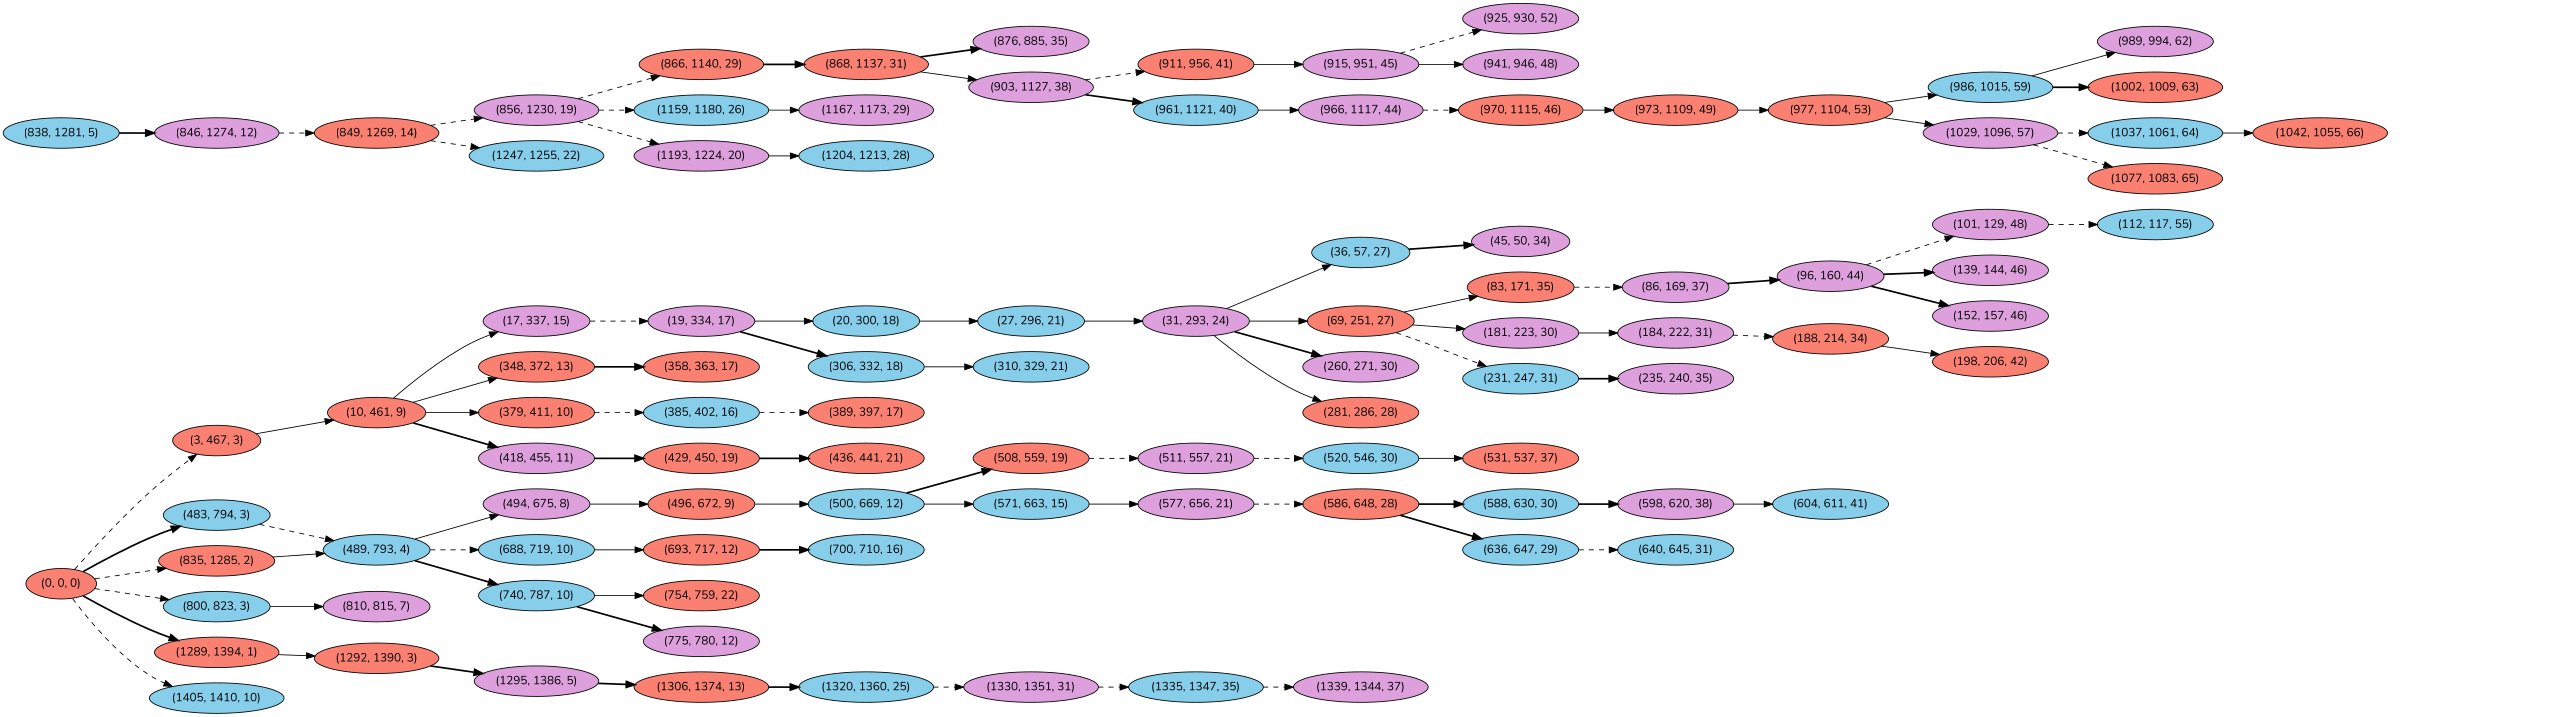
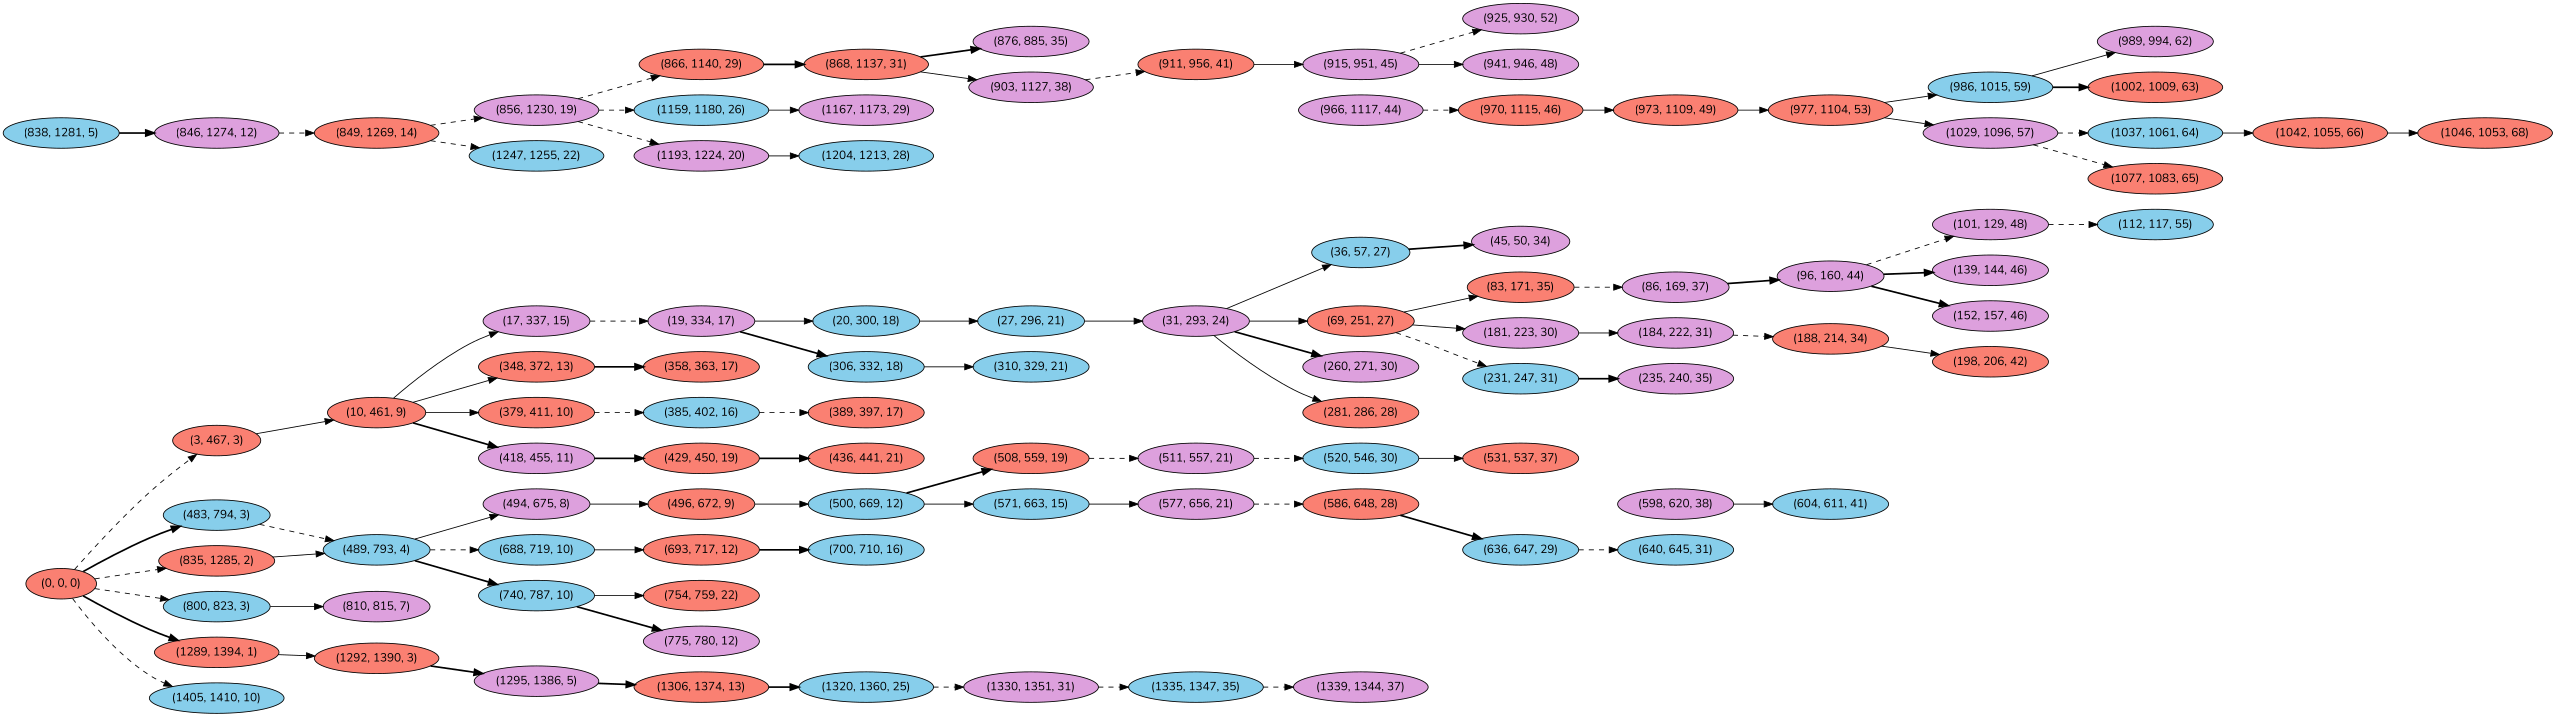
(1196, 110) -> none
none -> (2485, 133)
(1521, 504) -> none
